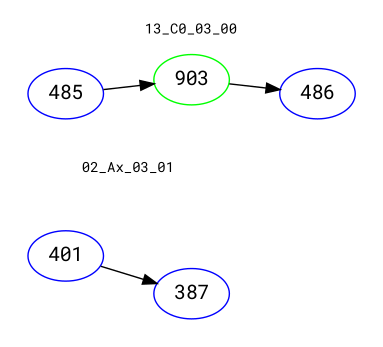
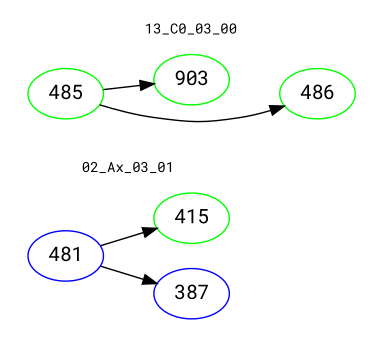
(248, 86) -> (185, 121)
(66, 94) -> (66, 94)
(317, 94) -> (317, 94)
none -> (192, 218)
(66, 256) -> (66, 256)
